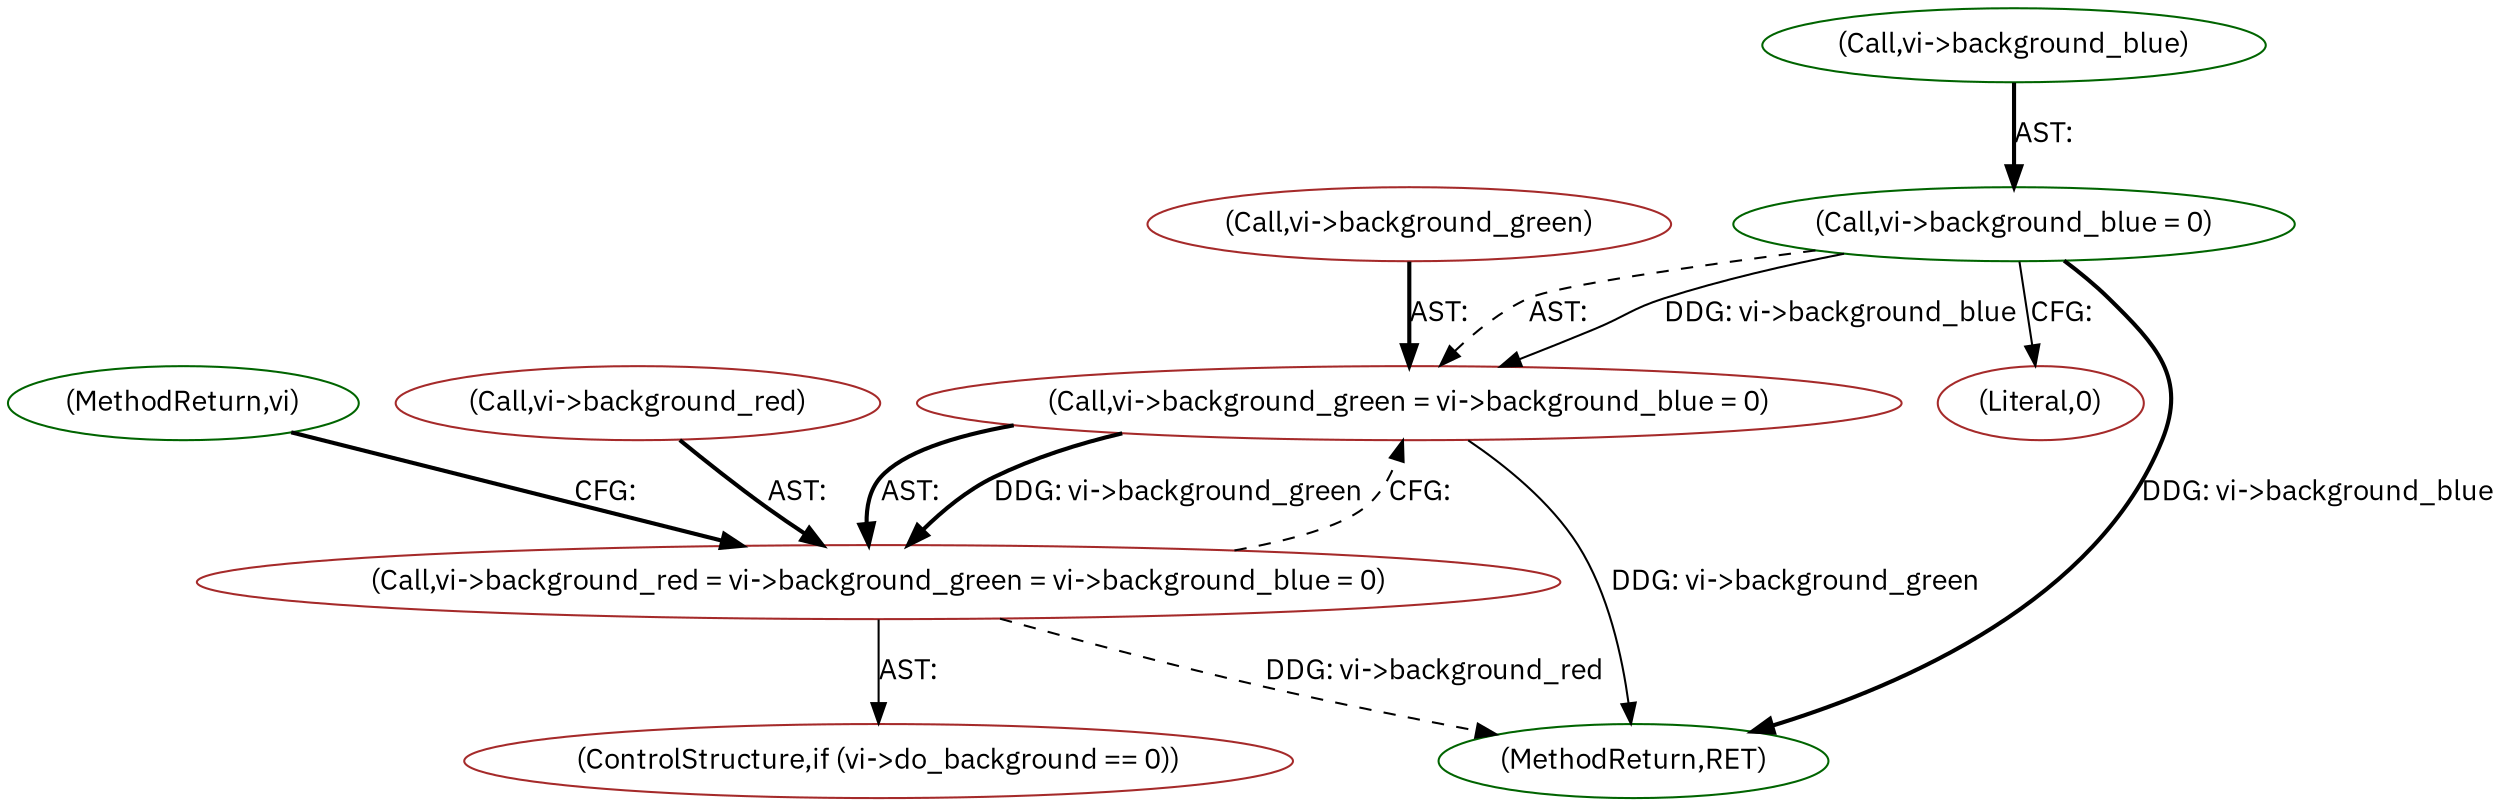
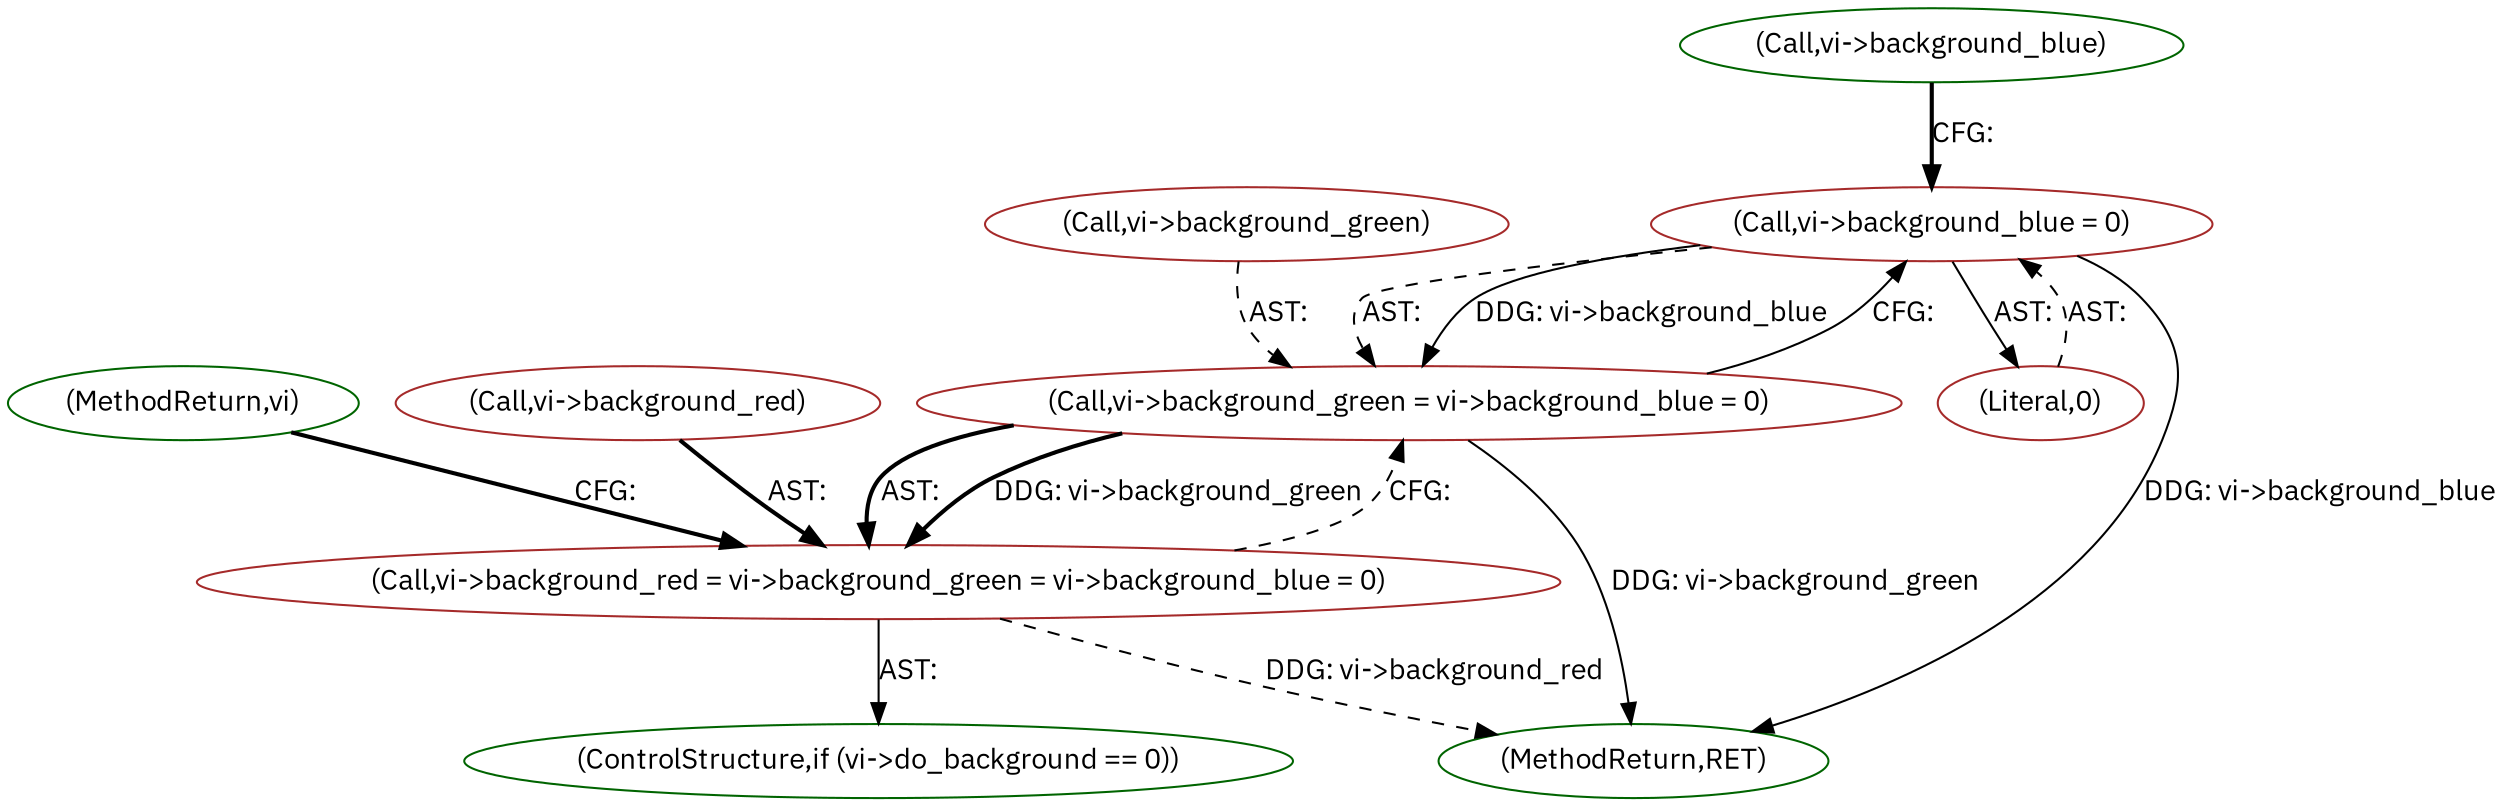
(2047, 135) -> (1967, 135)
(2014, 224) -> (1932, 224)
(1409, 303) -> (1241, 314)
(2065, 314) -> (2026, 314)
none -> (2065, 315)
none -> (1807, 339)
(2085, 553) -> (2089, 550)
(879, 761) -> (879, 761)
